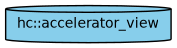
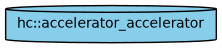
(88, 24) -> (111, 24)
